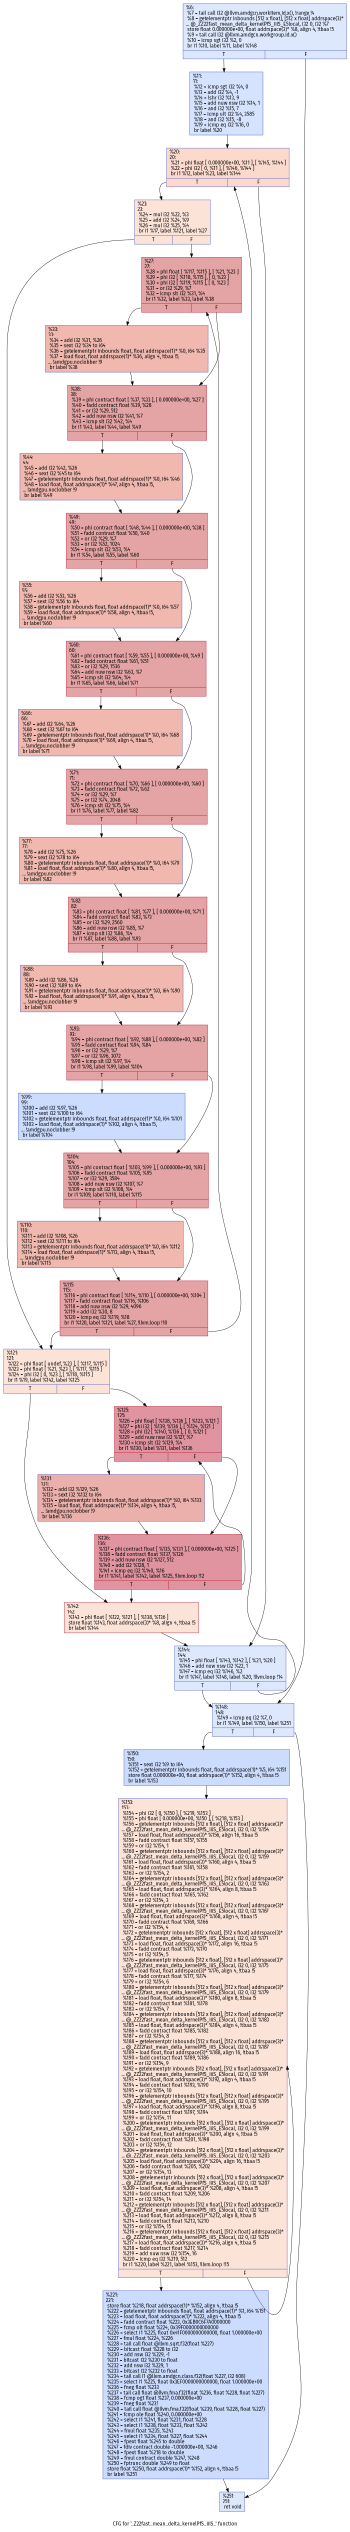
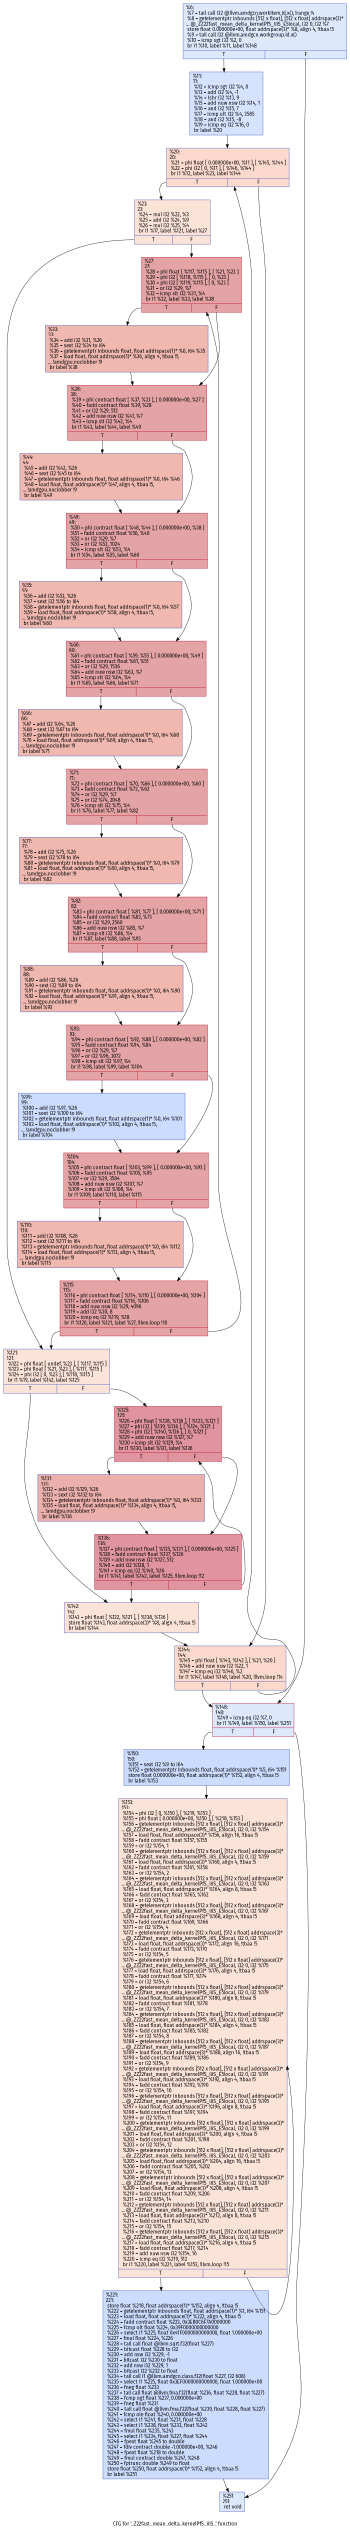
(131, 1618) -> (131, 1618)
(230, 1668) -> (230, 1668)
(253, 1720) -> (253, 1720)
